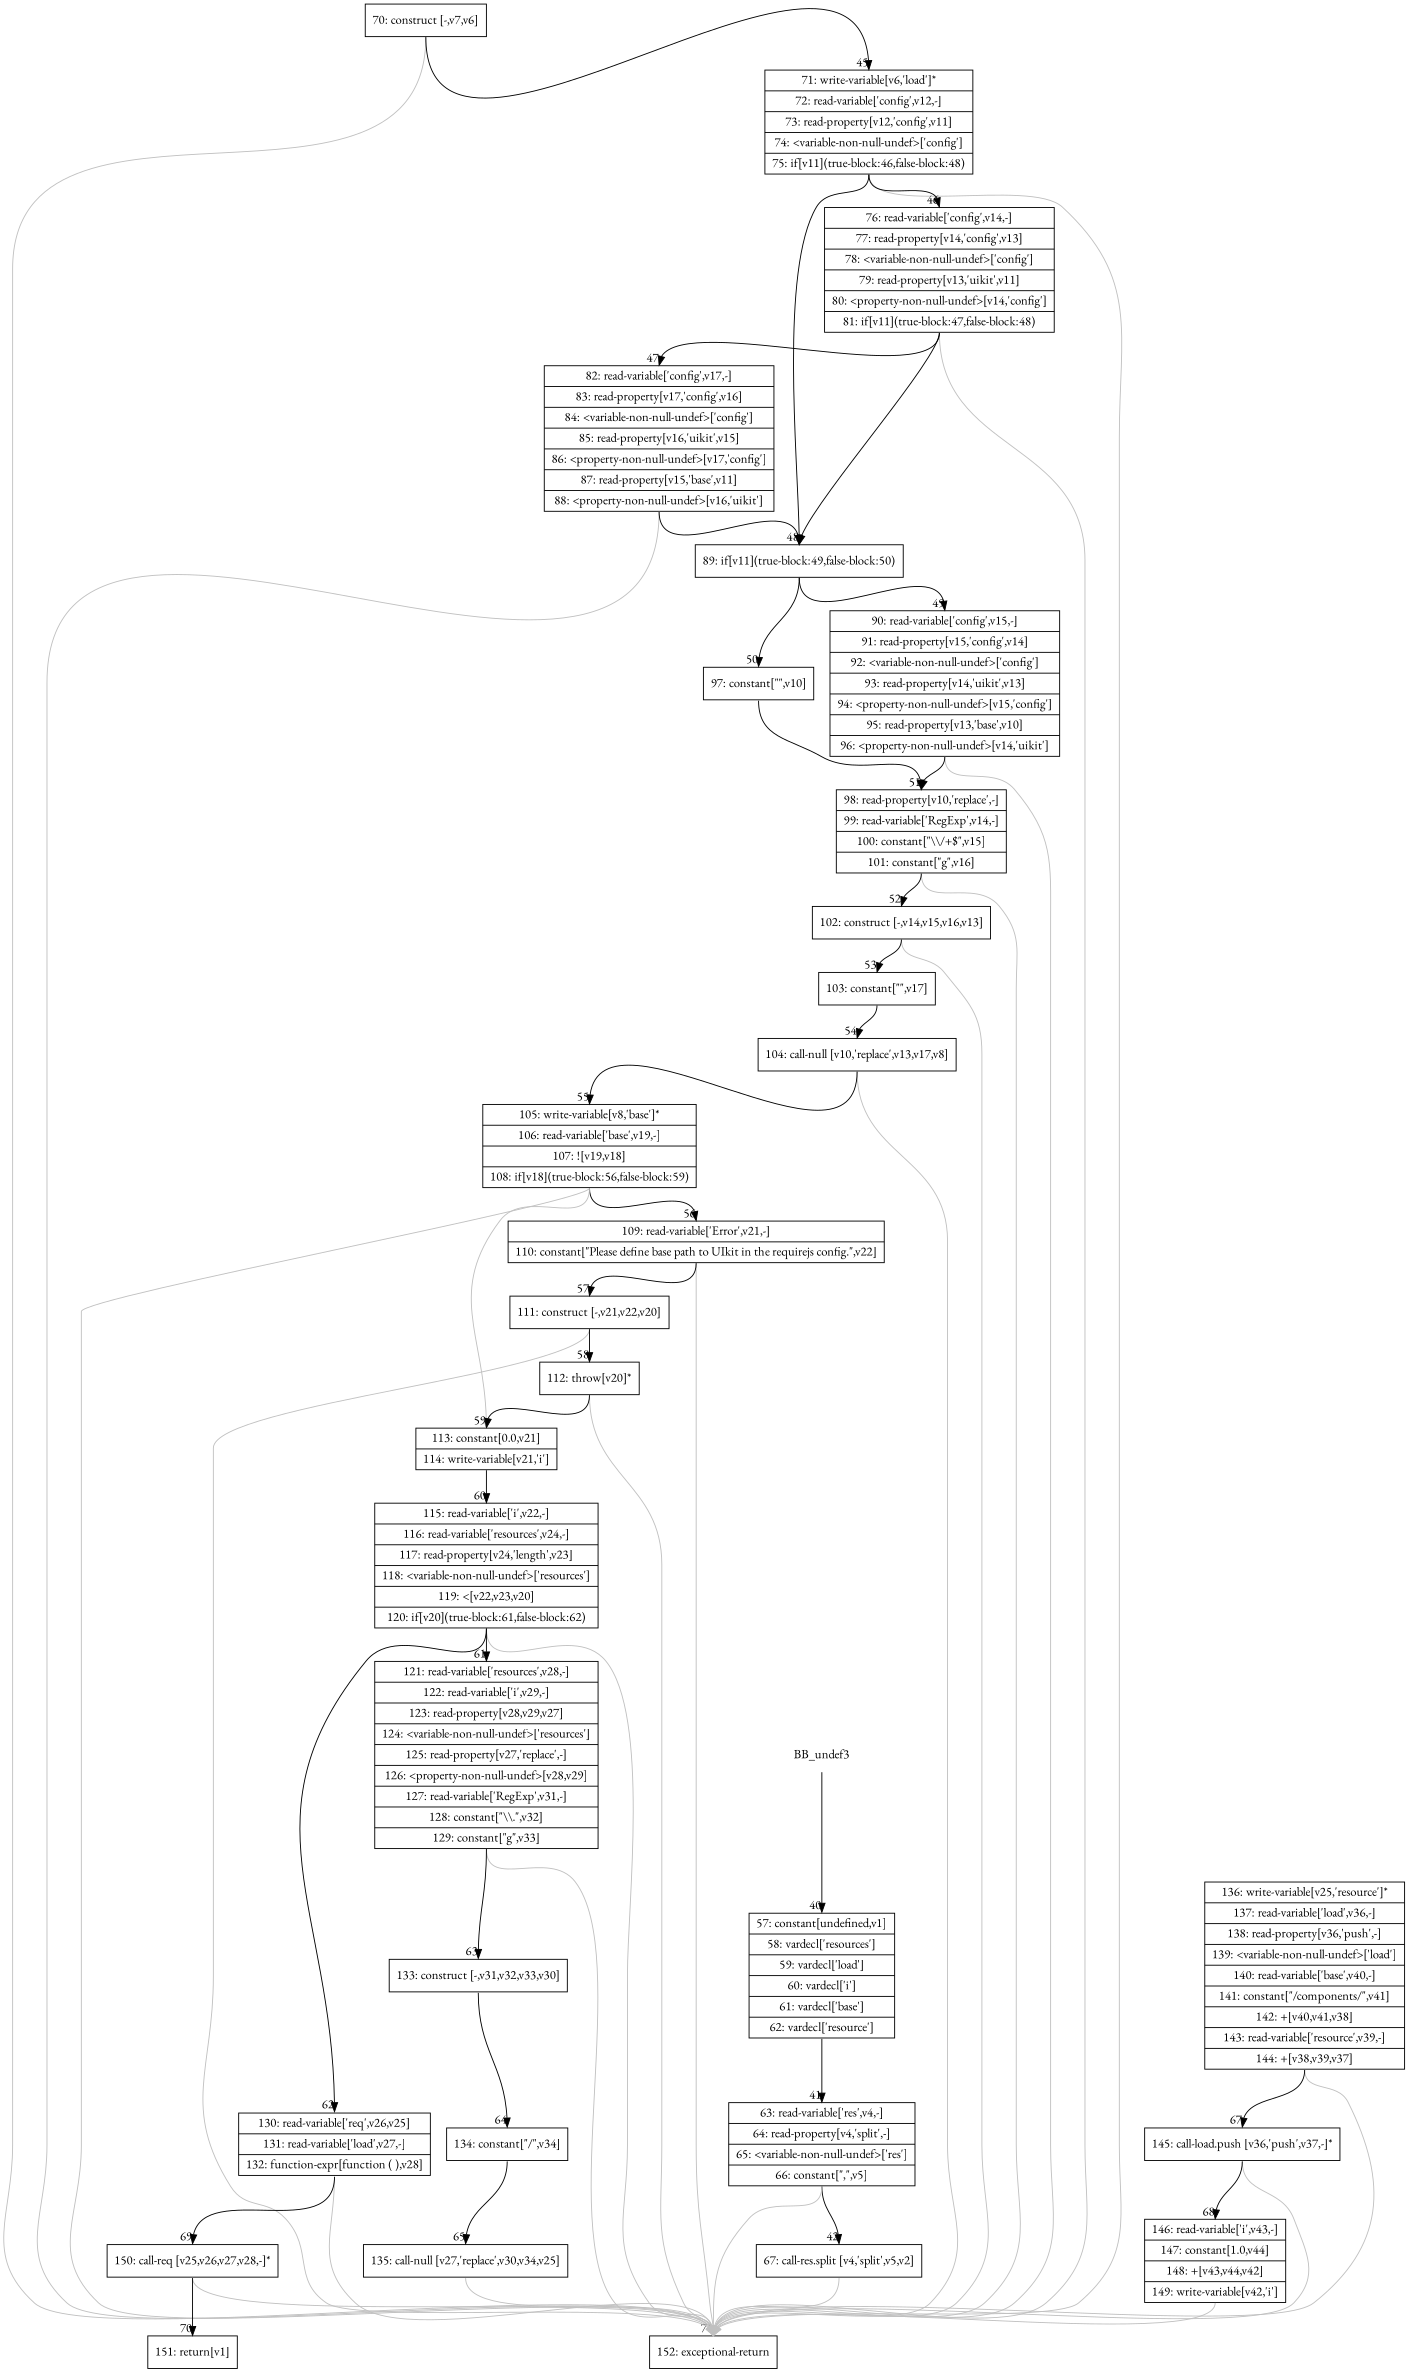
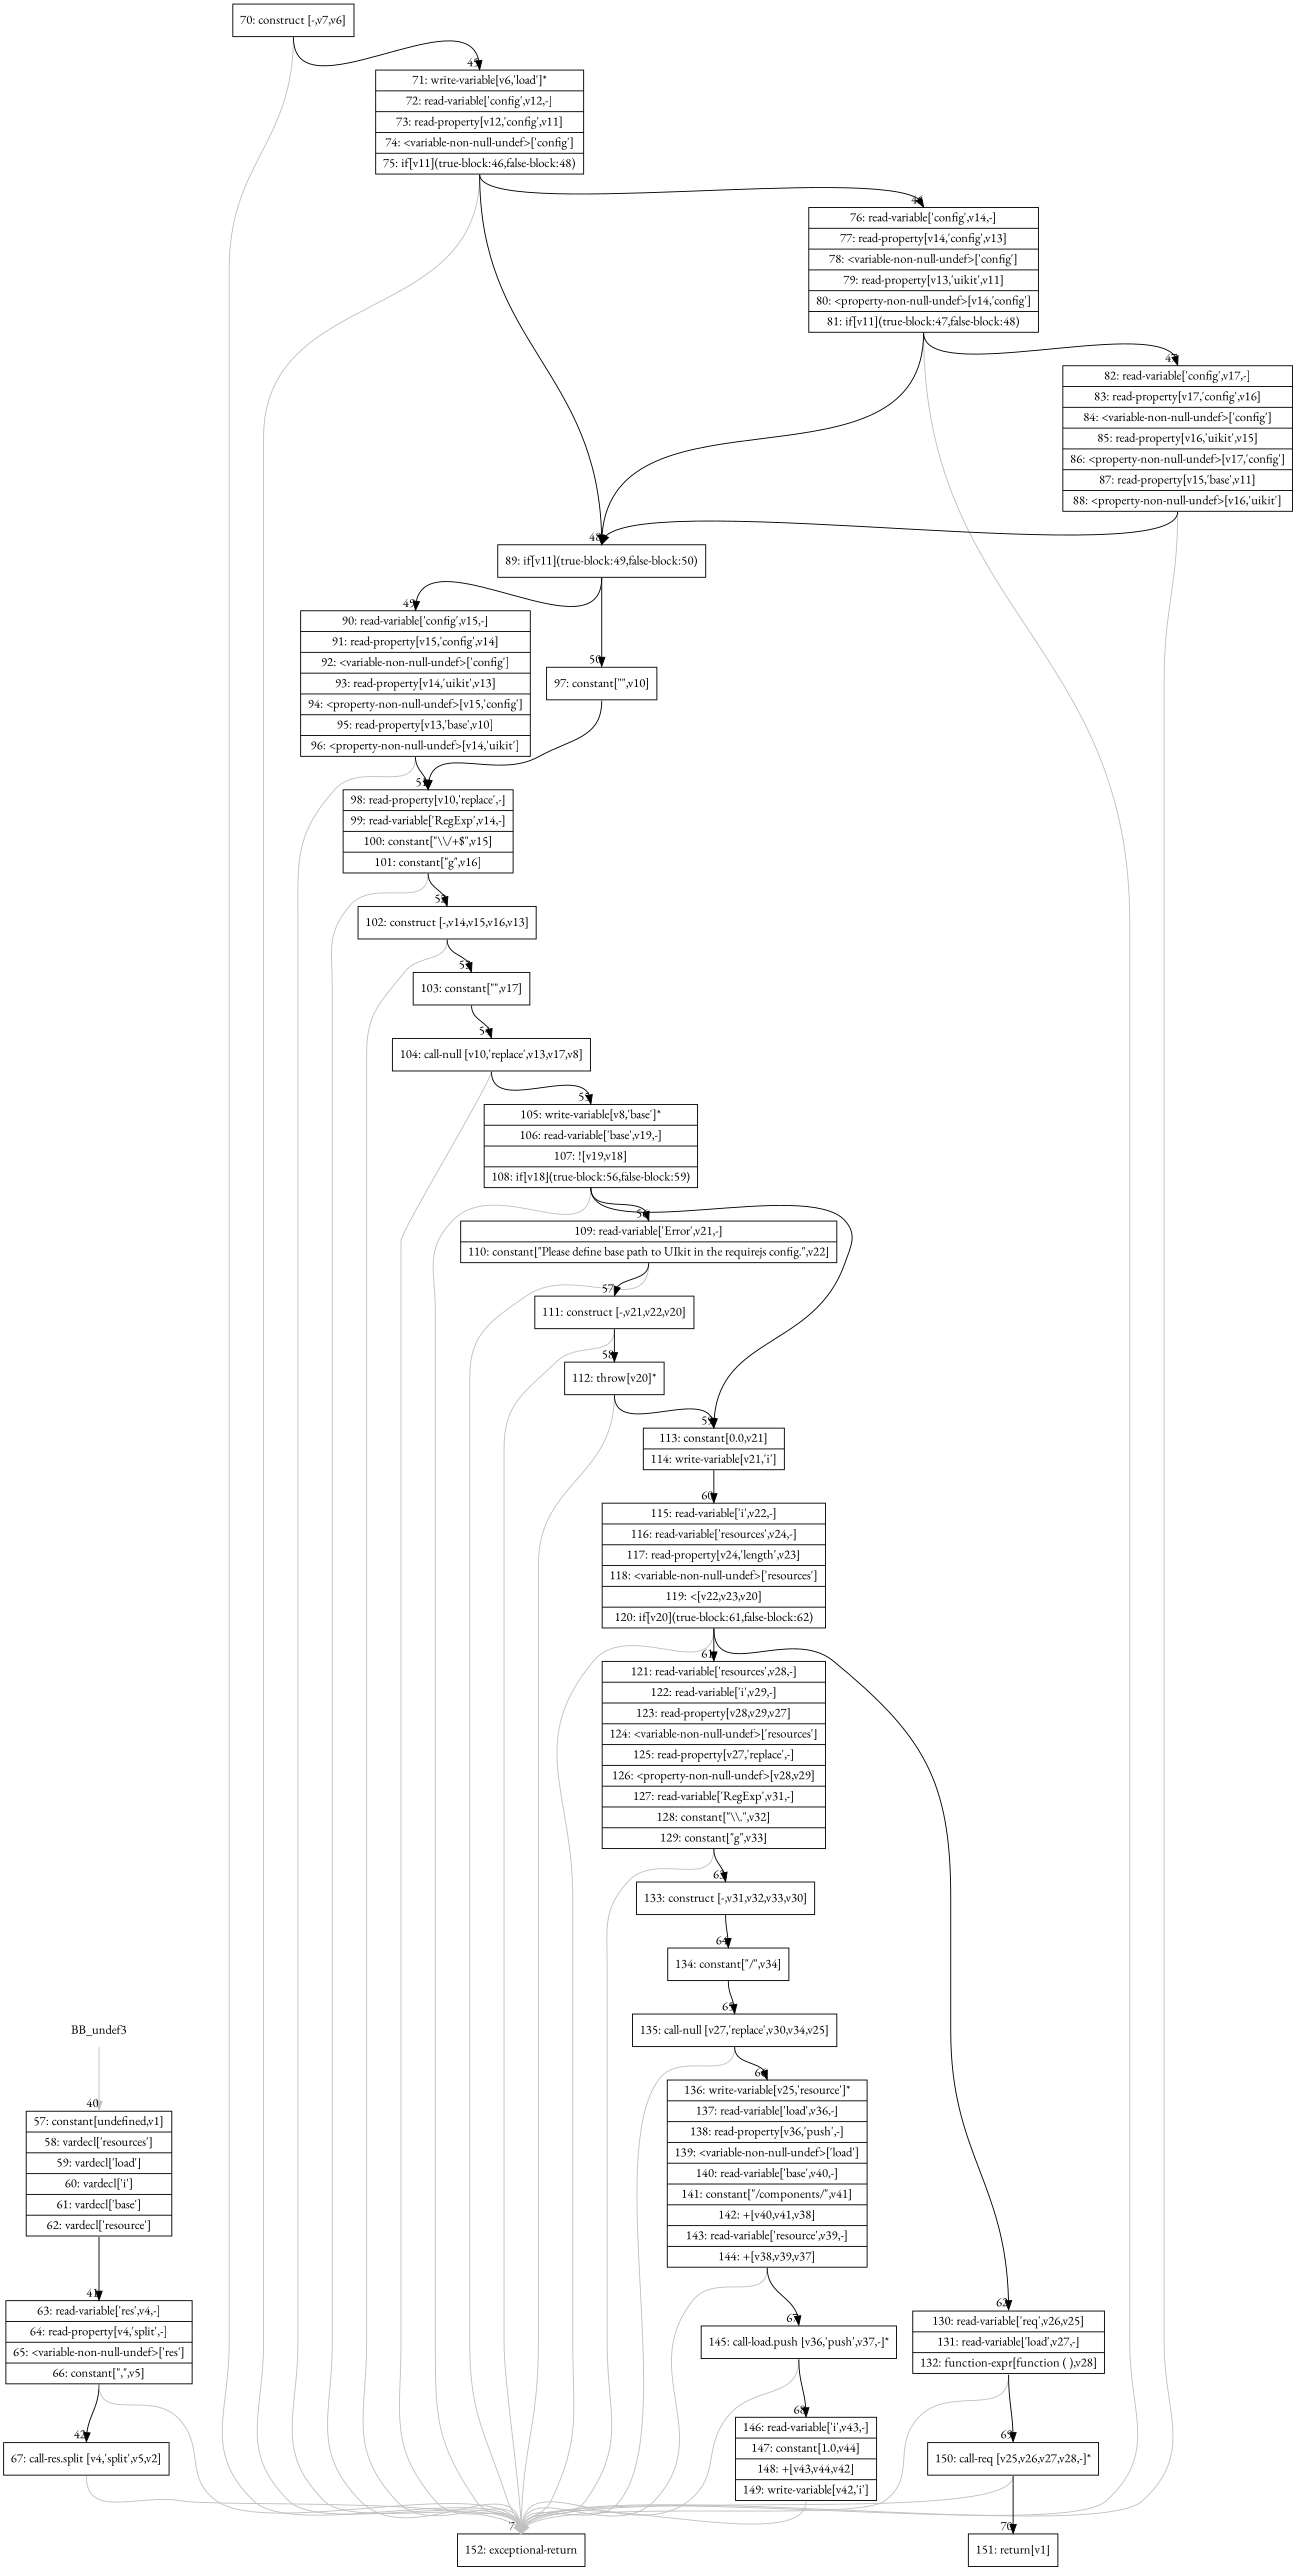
(477, 1265) -> (840, 1218)
(822, 1838) -> (99, 2074)
none -> (746, 2062)
